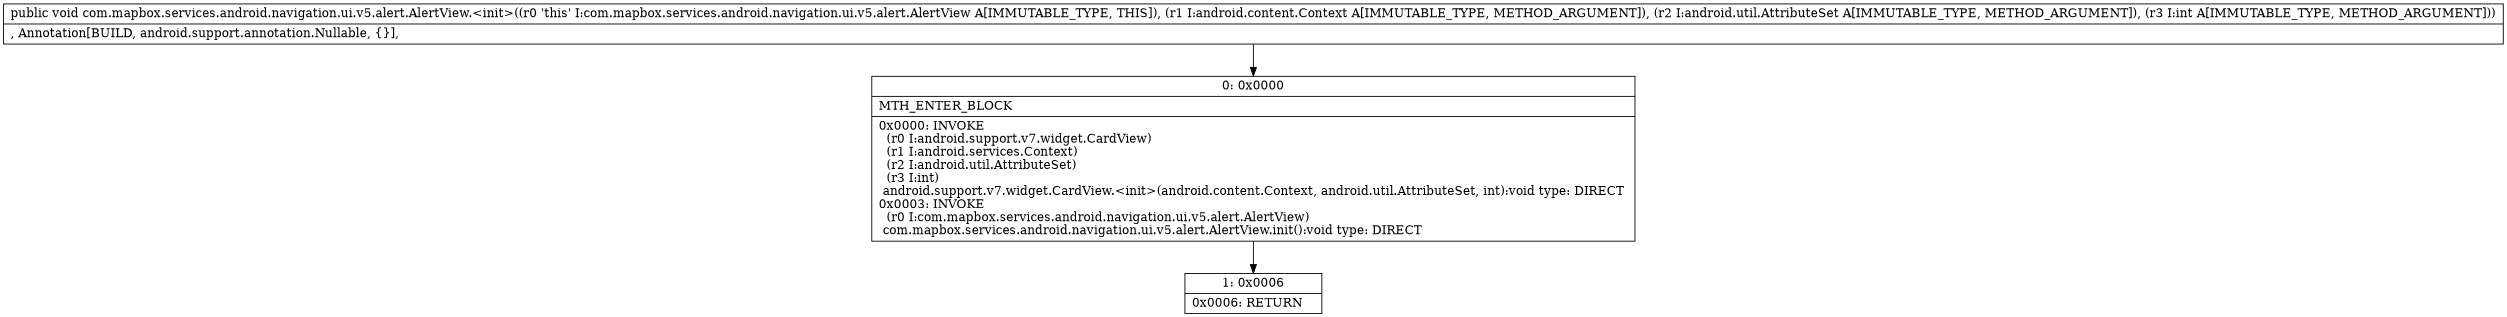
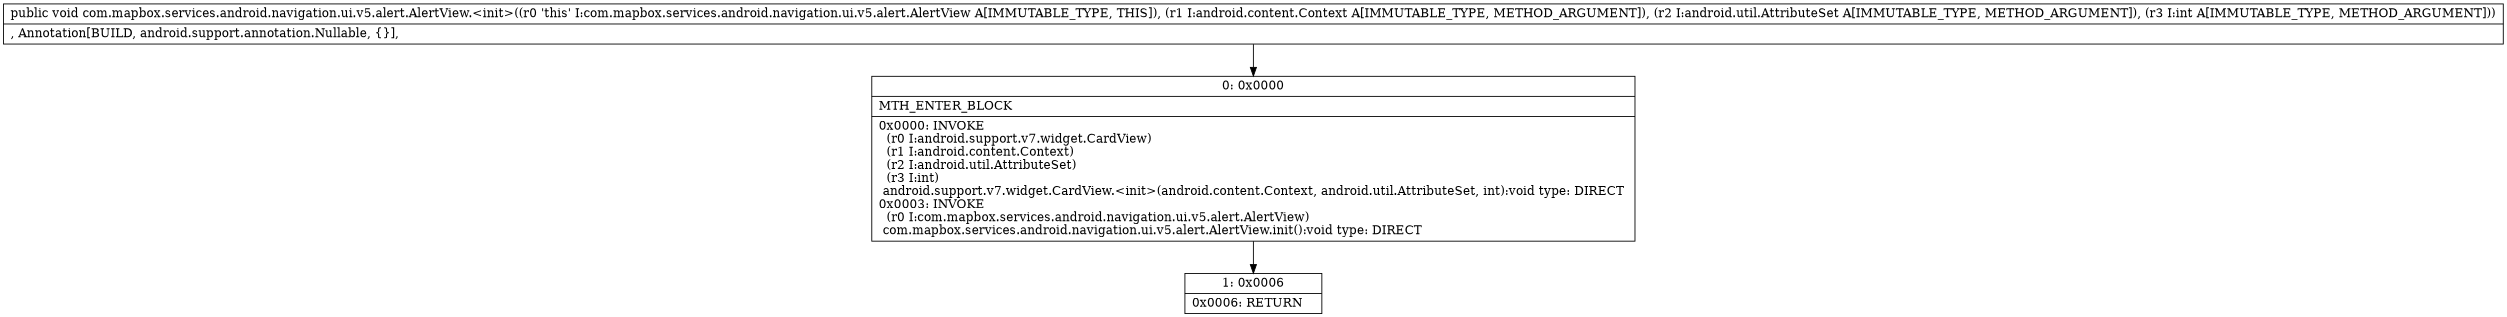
(979, 152) -> (976, 152)
